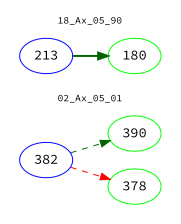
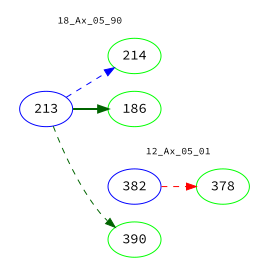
(135, 56) -> (135, 109)
none -> (135, 56)
(90, 99) -> (179, 152)
(86, 148) -> (76, 176)
